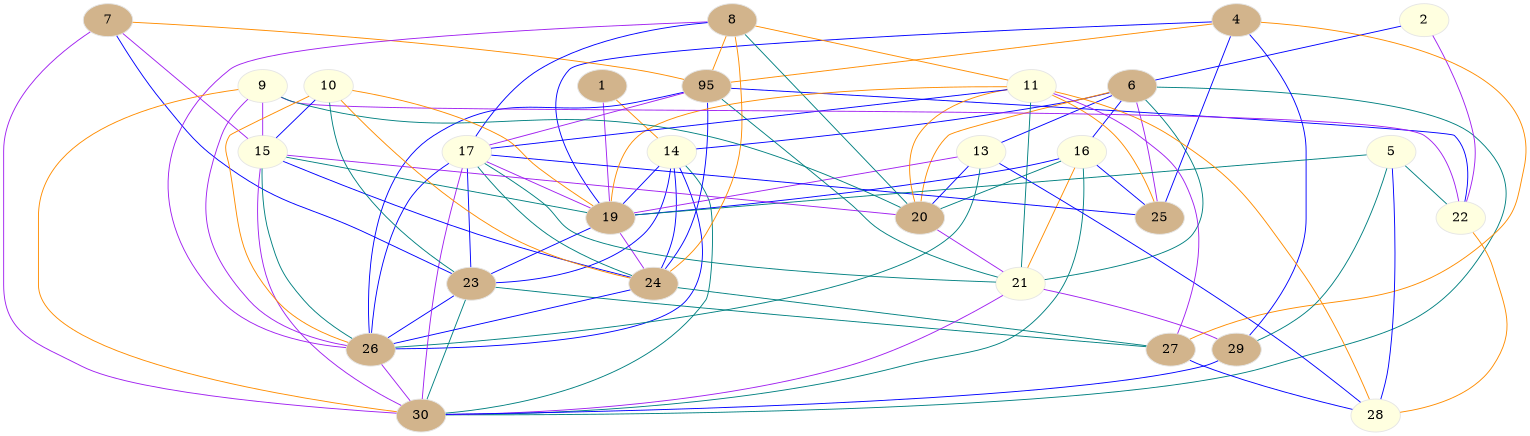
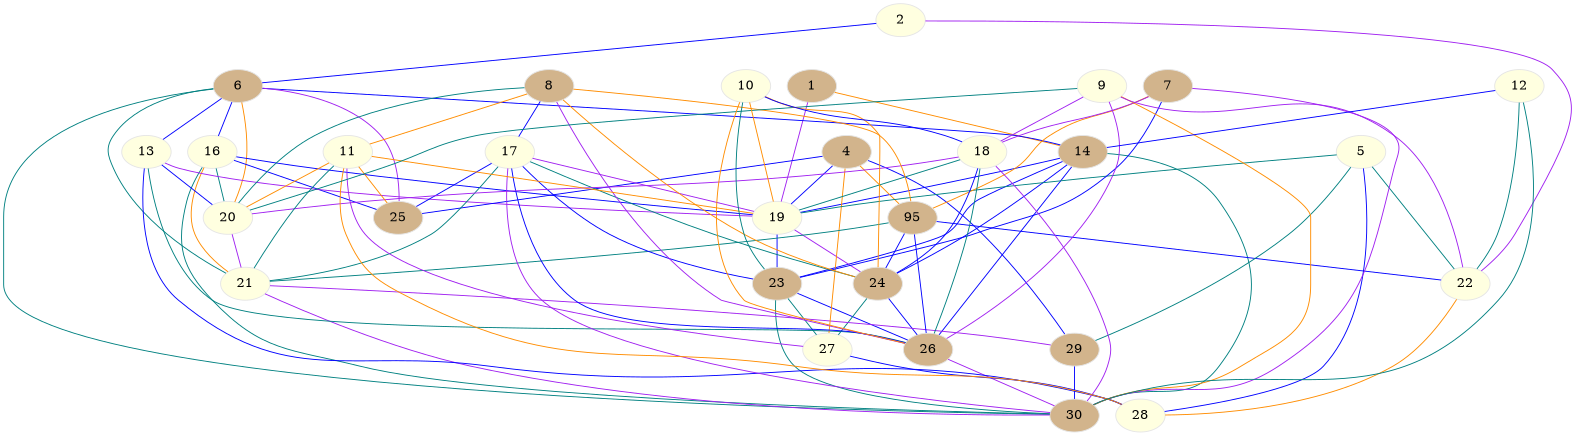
none -> (1519, 86)
(762, 118) -> none
(553, 128) -> none
(263, 152) -> (982, 152)
(672, 152) -> (1083, 152)
(610, 218) -> (777, 218)
(920, 218) -> (228, 218)
(1171, 350) -> (827, 350)
